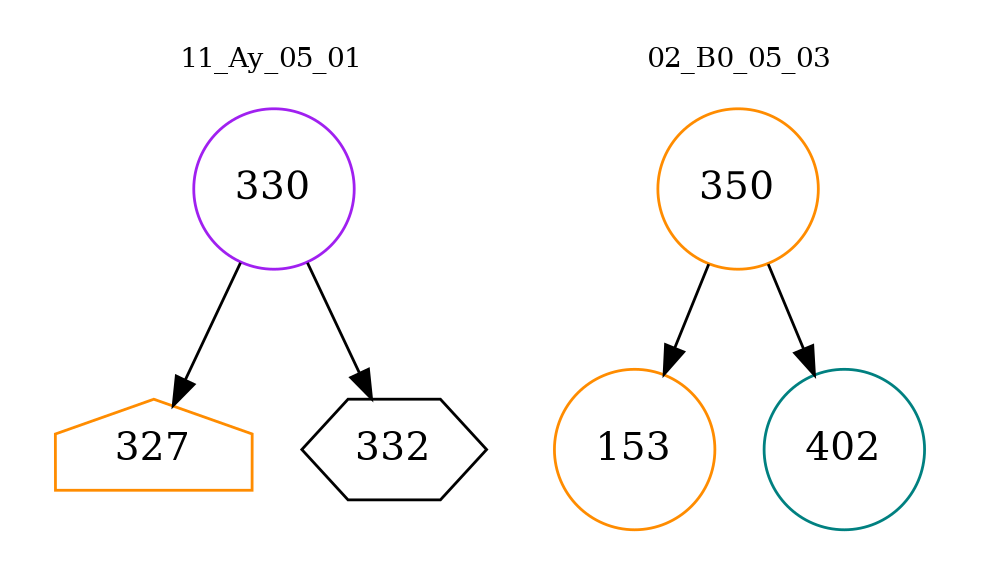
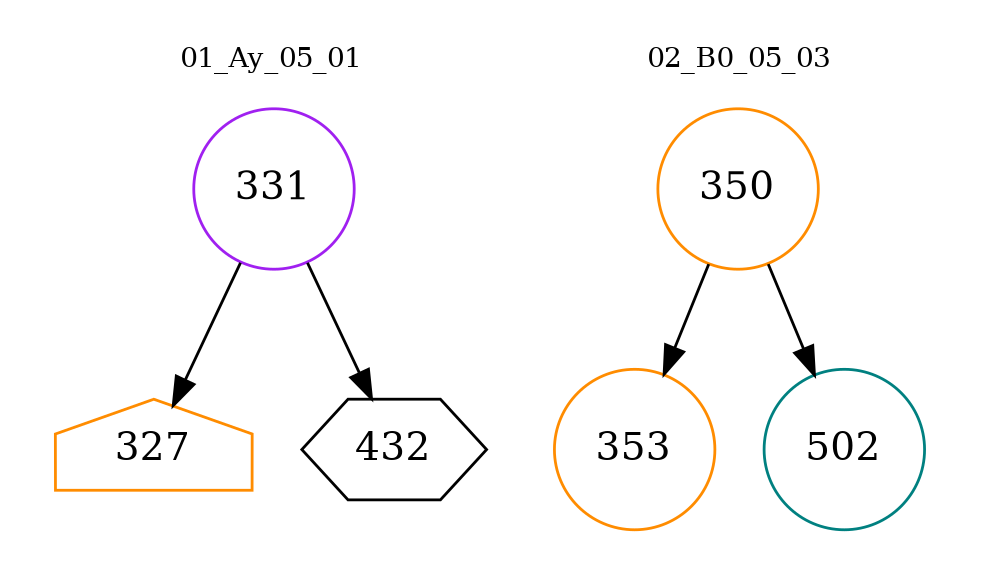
(271, 60) -> (271, 60)
(274, 189) -> (274, 189)
(394, 450) -> (394, 450)
(635, 450) -> (635, 450)
(844, 450) -> (844, 450)
